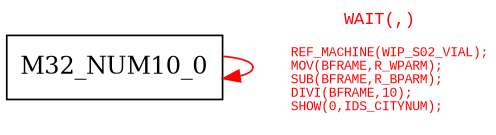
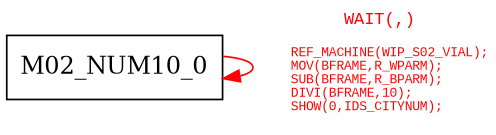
(115, 67) -> (115, 67)
